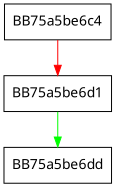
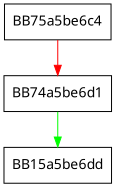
(58, 94) -> (58, 94)
(58, 165) -> (58, 165)
